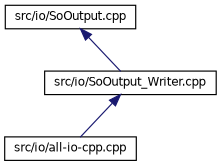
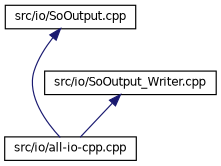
(105, 54) -> (33, 89)
